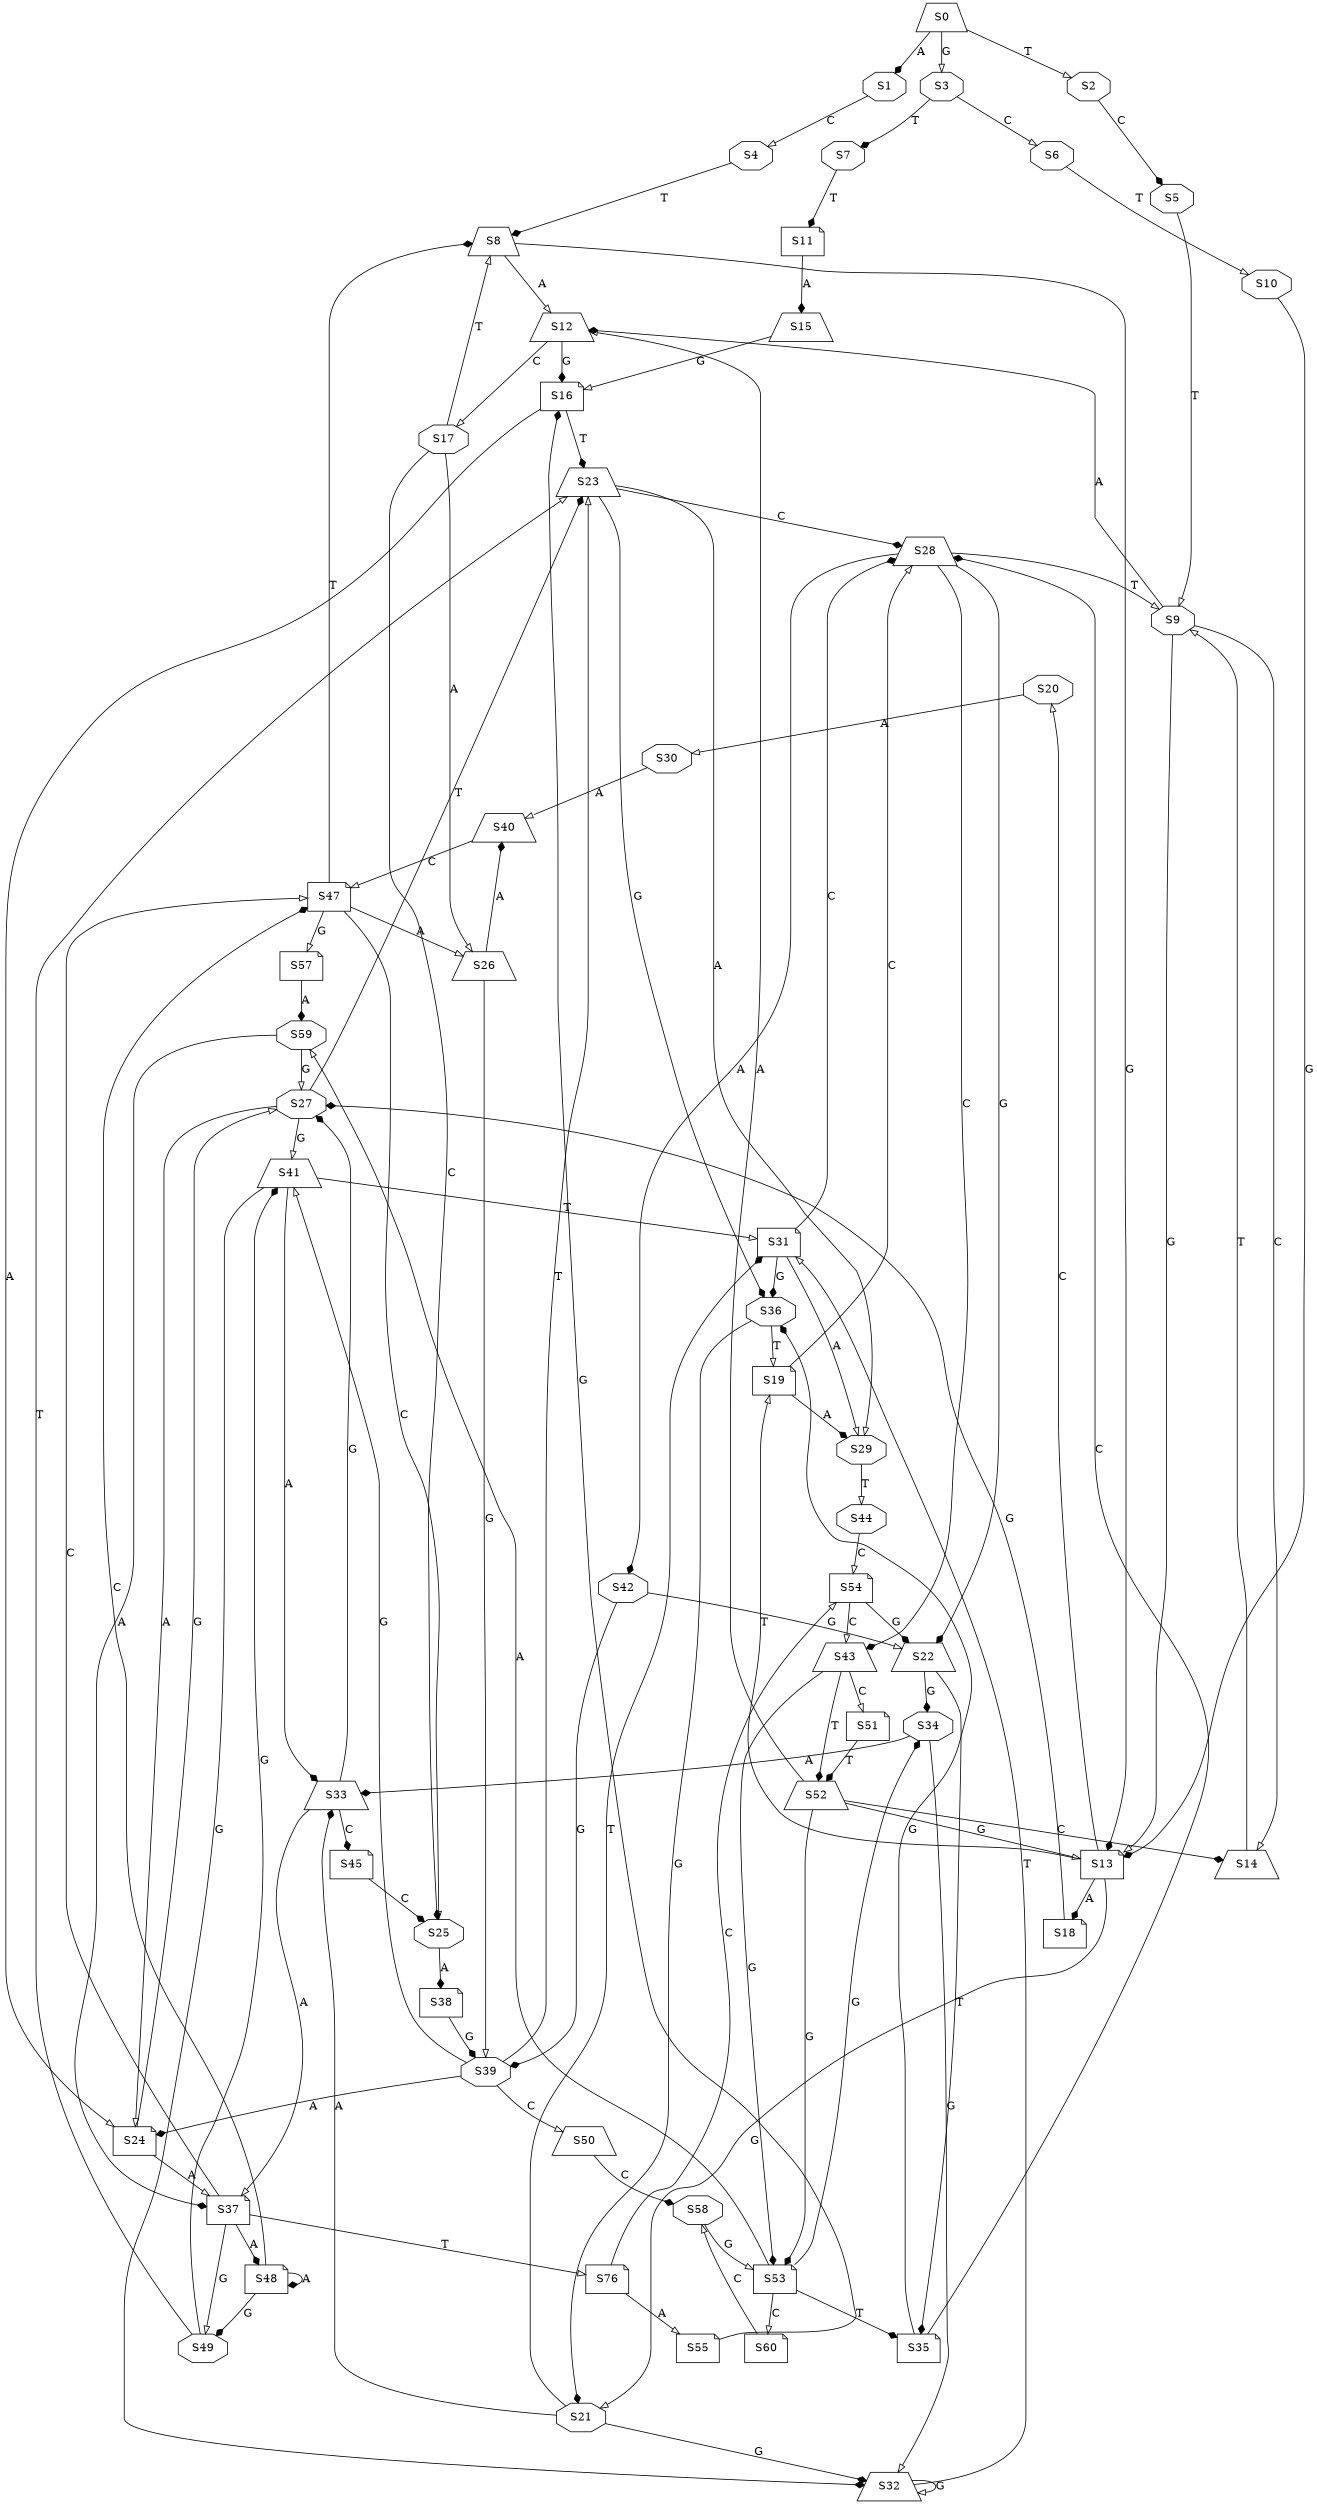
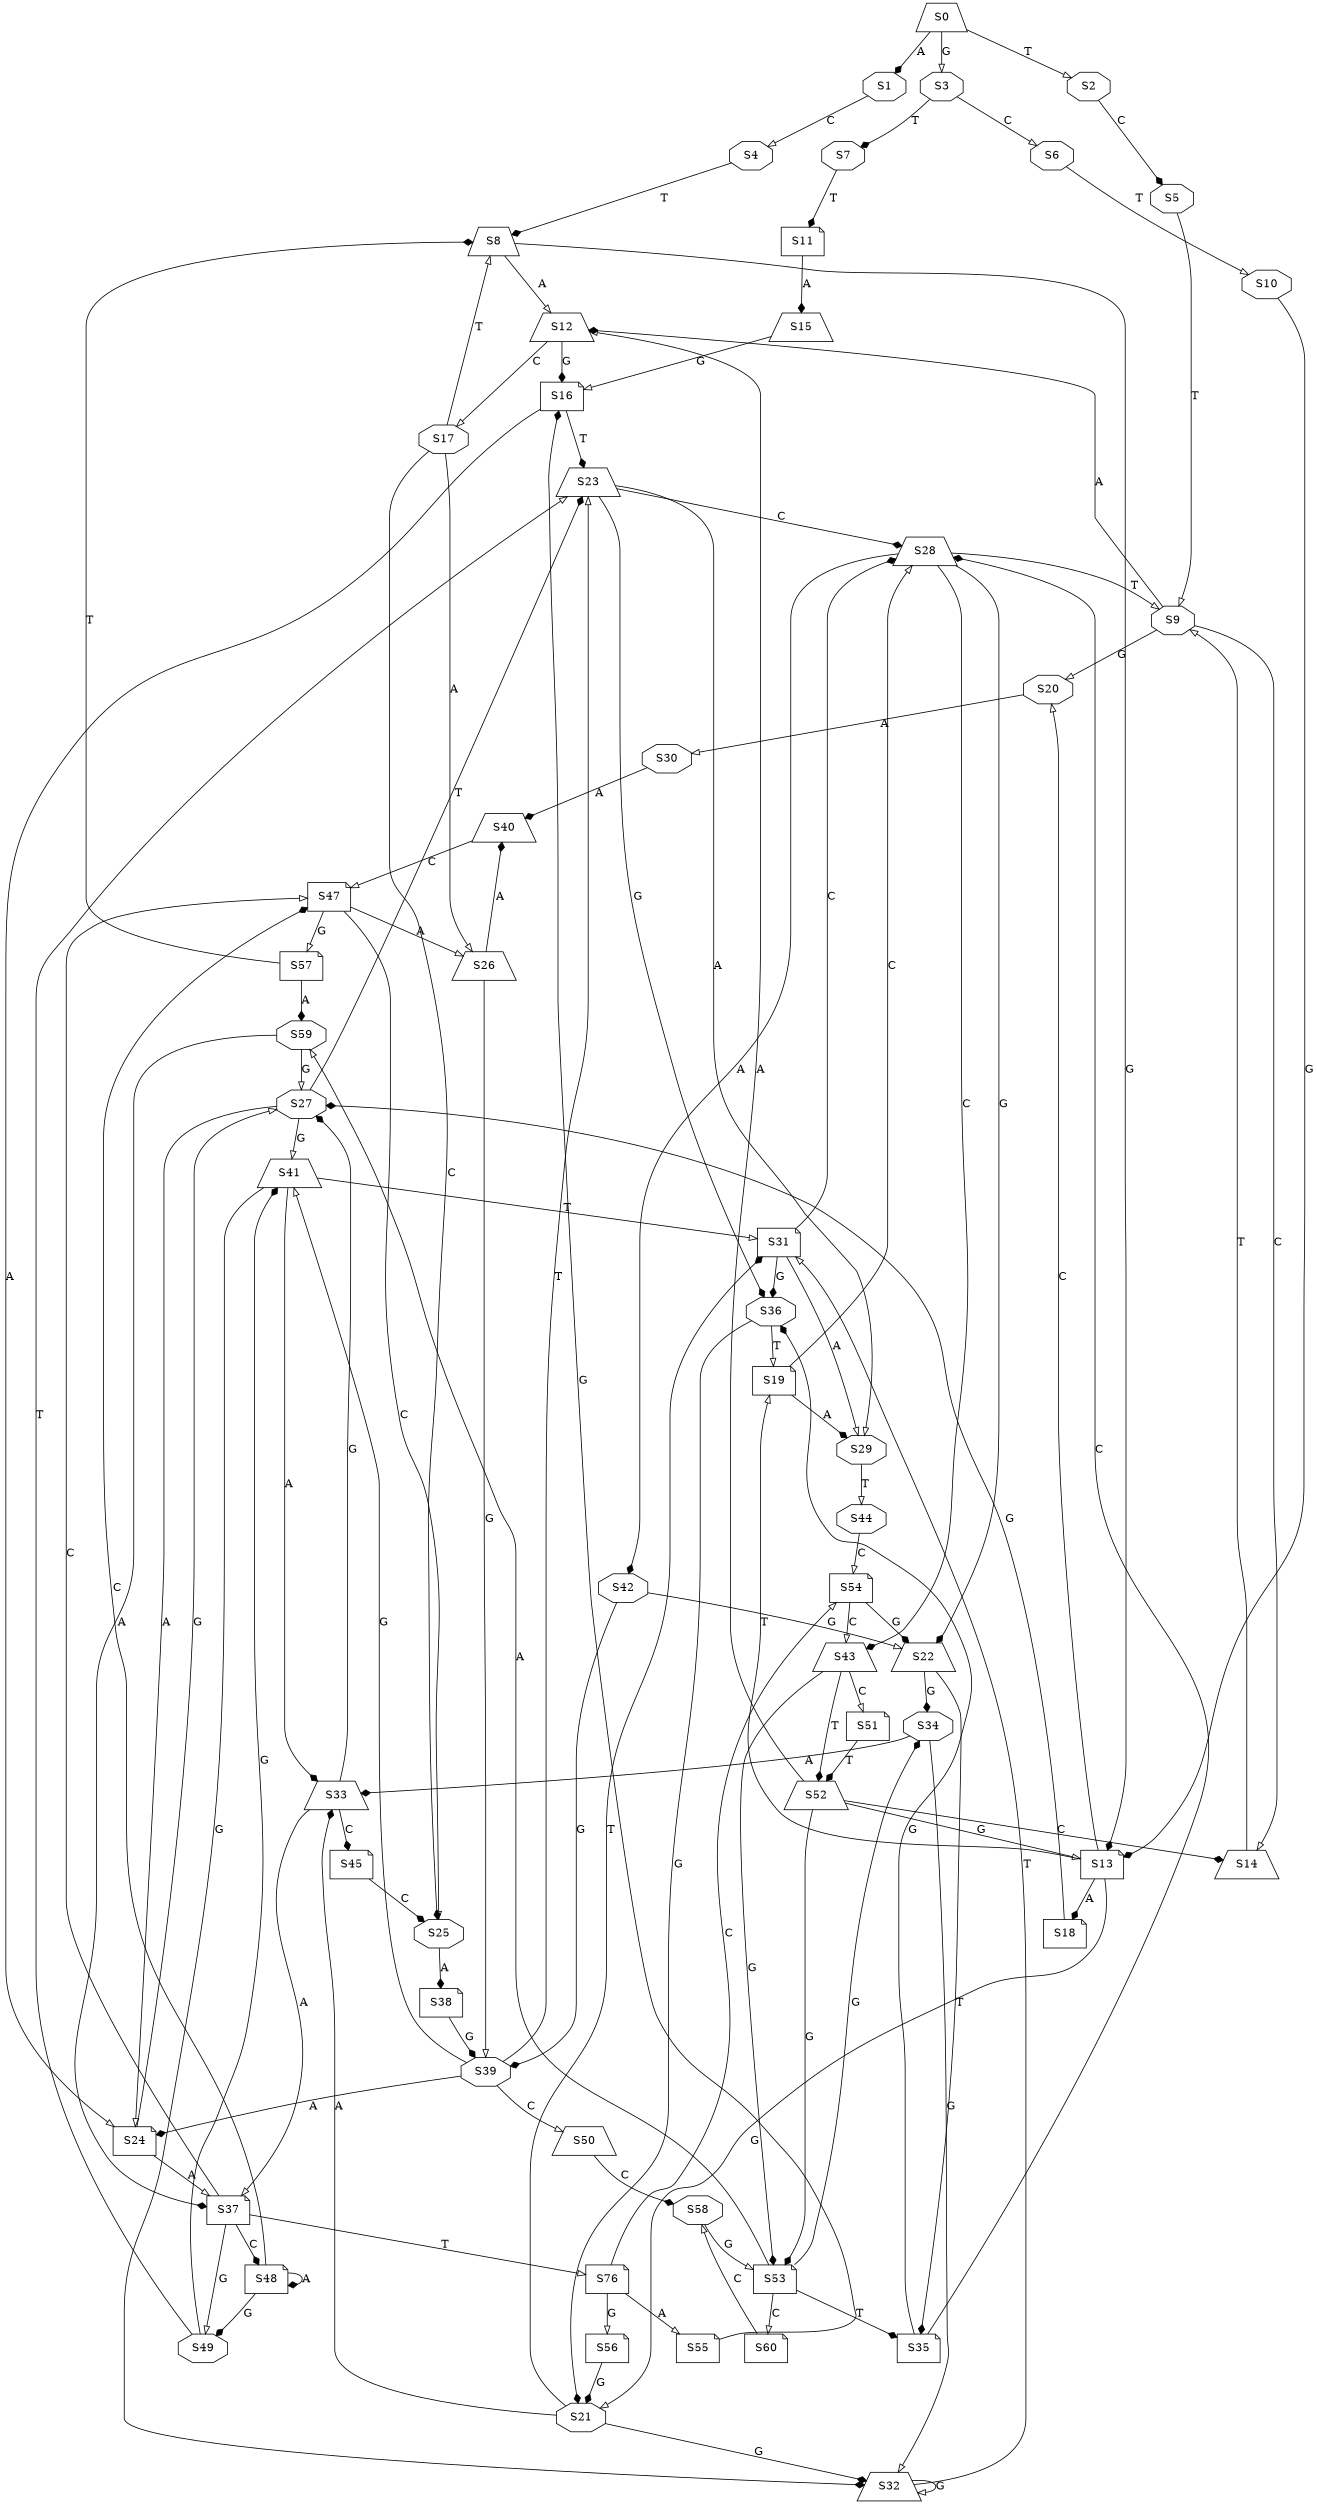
(329, 519) -> (86, 517)
(593, 790) -> (593, 790)
(1167, 1246) -> (1115, 653)
(254, 2245) -> (254, 2245)
none -> (607, 2348)
